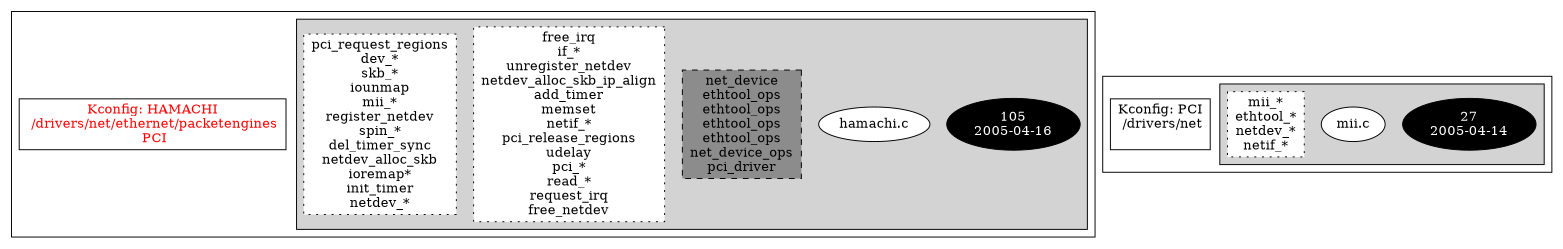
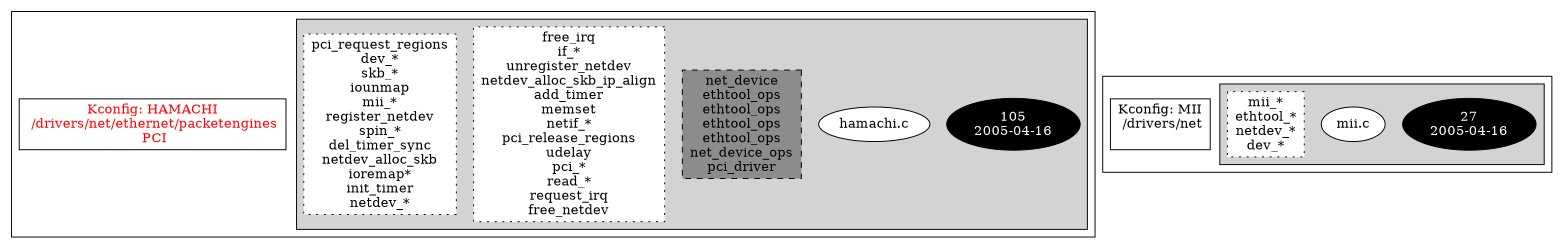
(1160, 124) -> (1160, 124)
(1266, 124) -> (1266, 124)
(1469, 124) -> (1469, 124)
